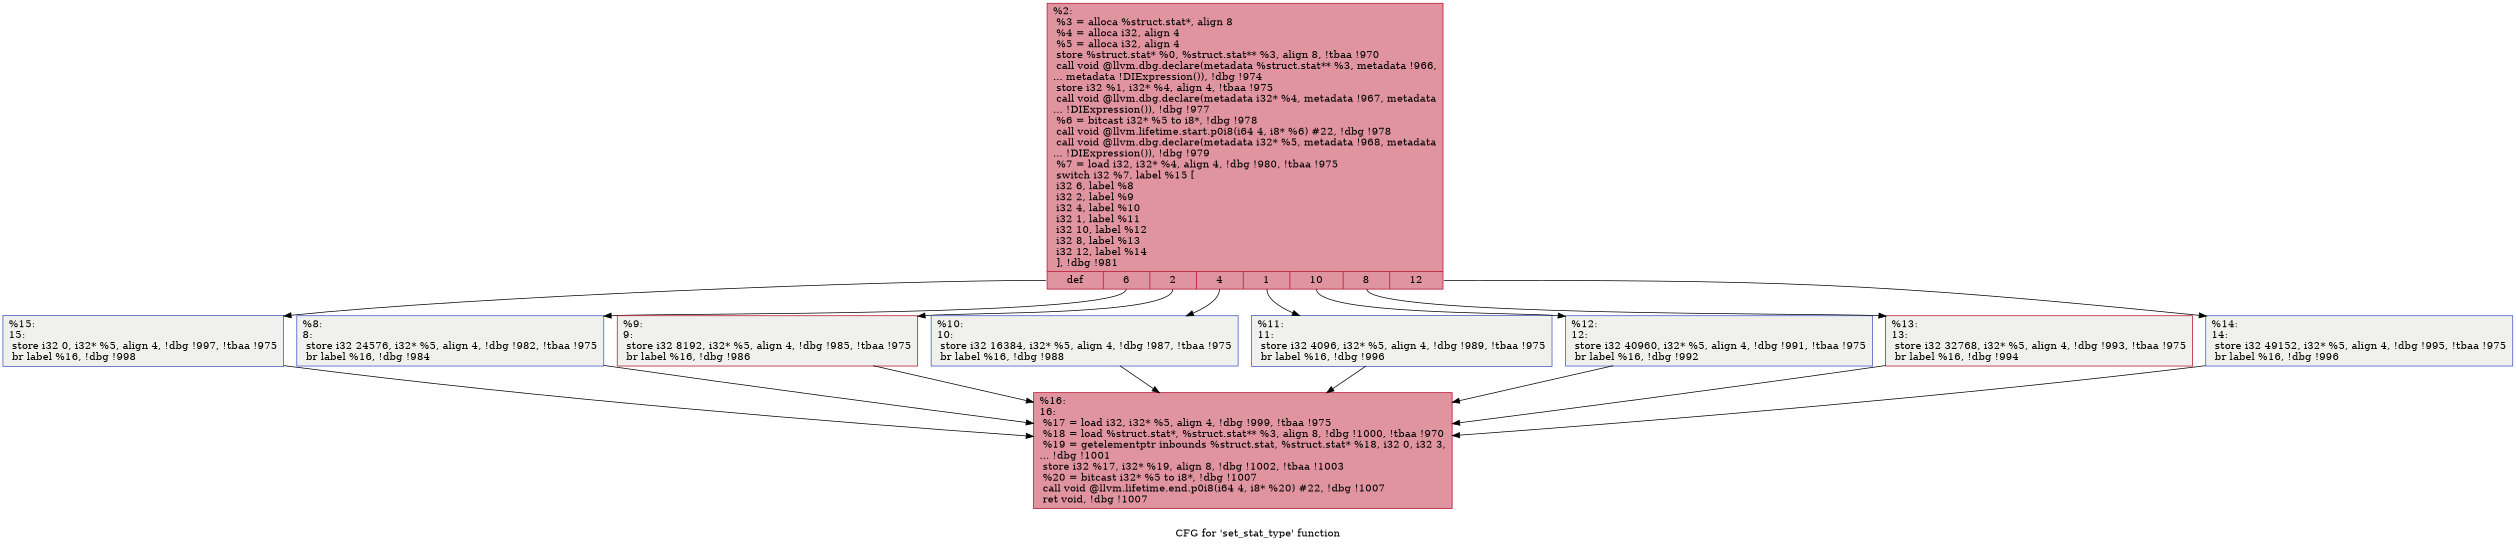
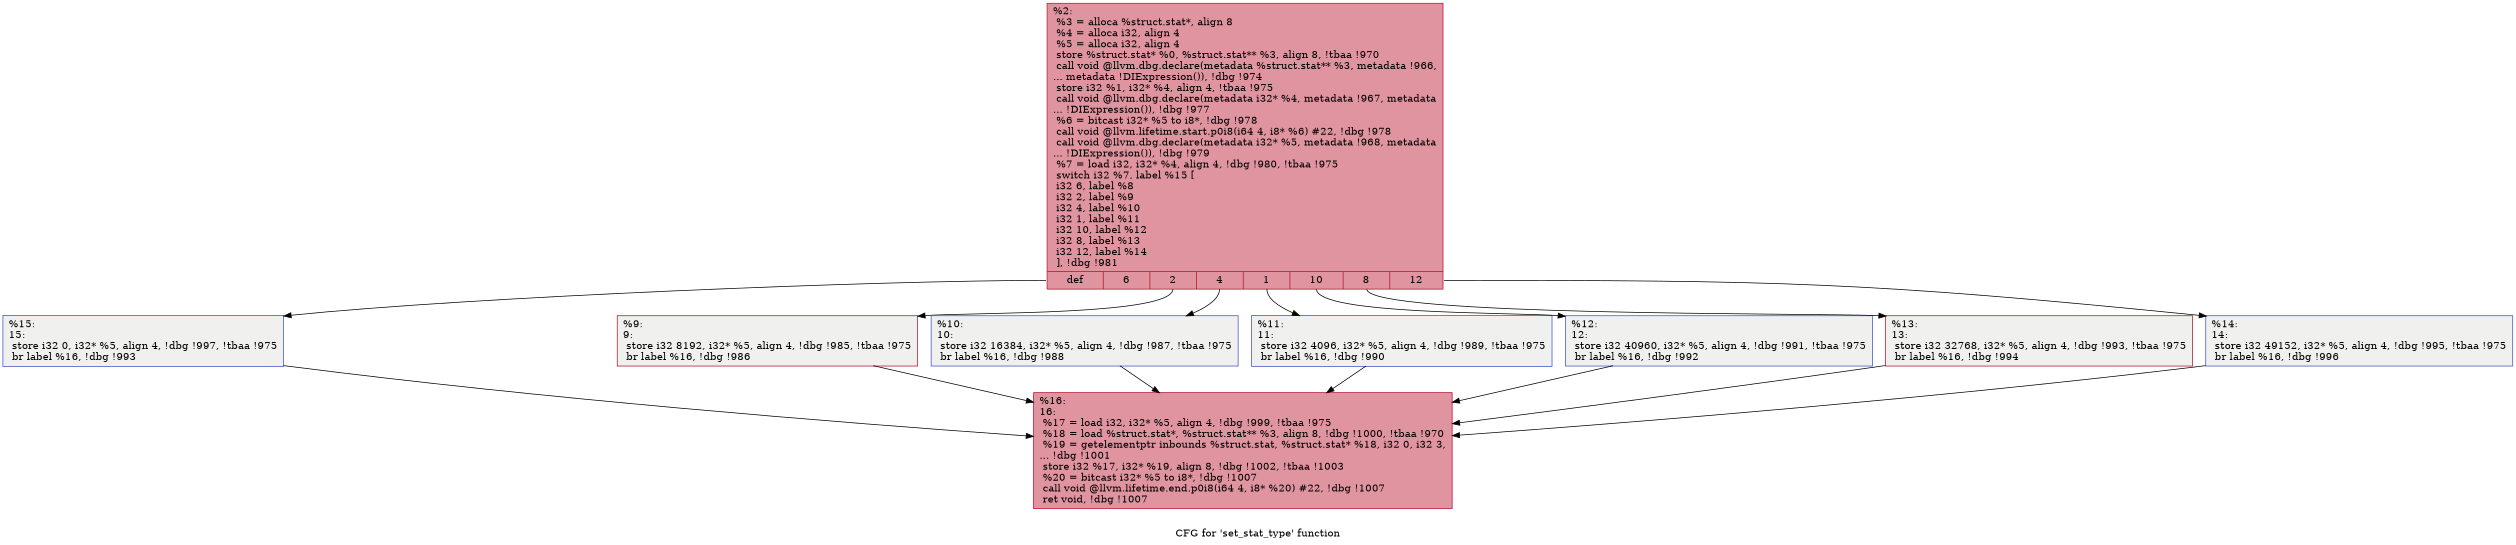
(450, 341) -> none
(73, 357) -> (73, 357)
(1321, 357) -> (1321, 357)
